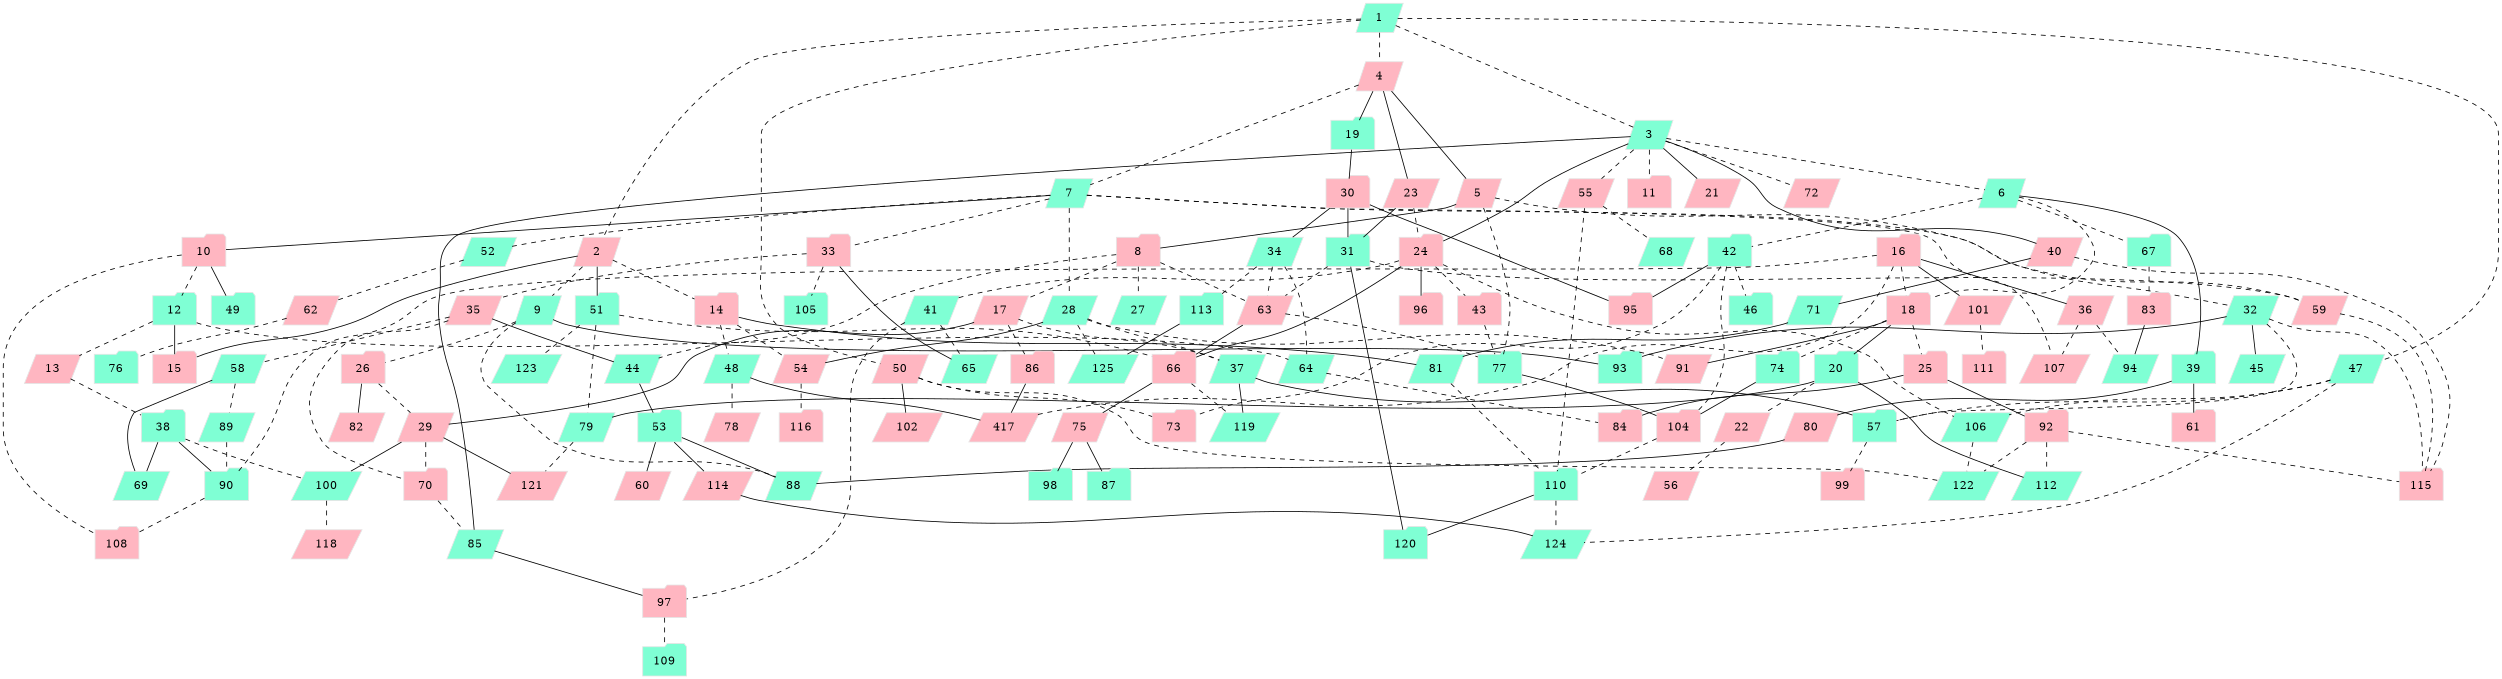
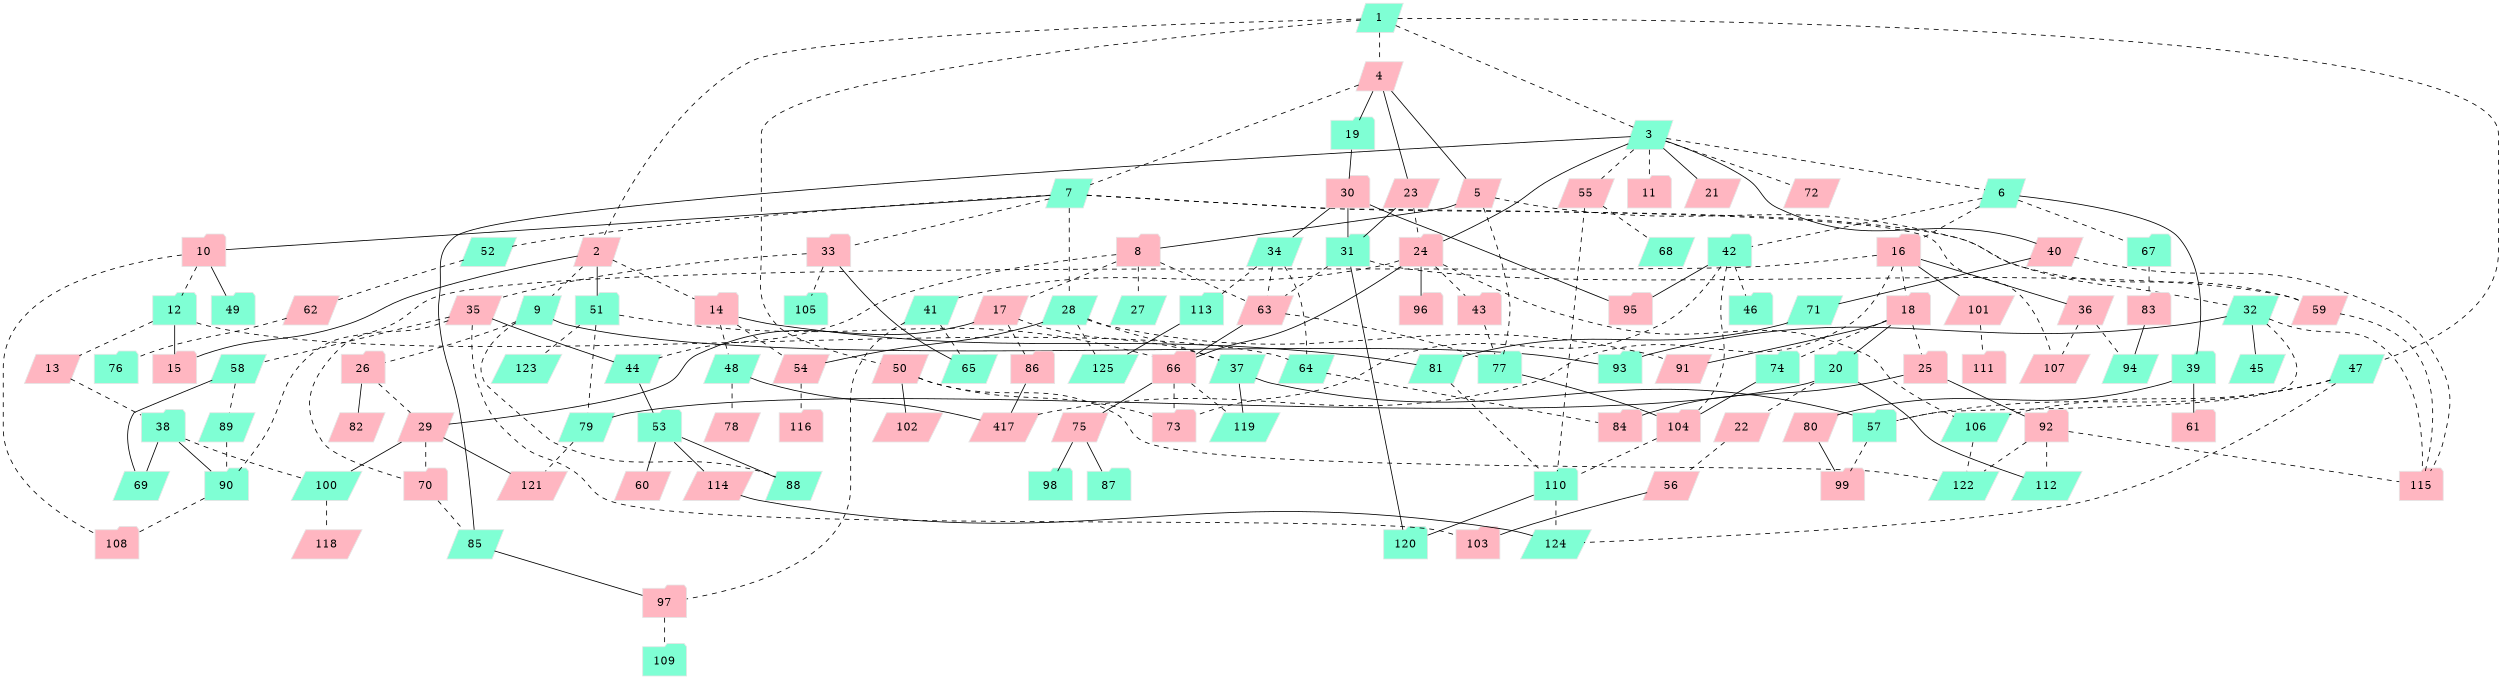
(2063, 287) -> (1950, 223)
none -> (1174, 394)
(1301, 467) -> (1827, 457)
none -> (1478, 544)
